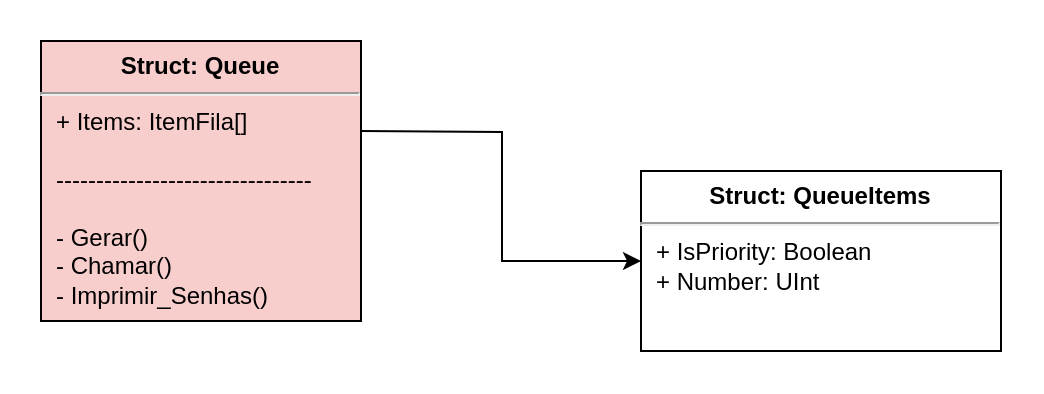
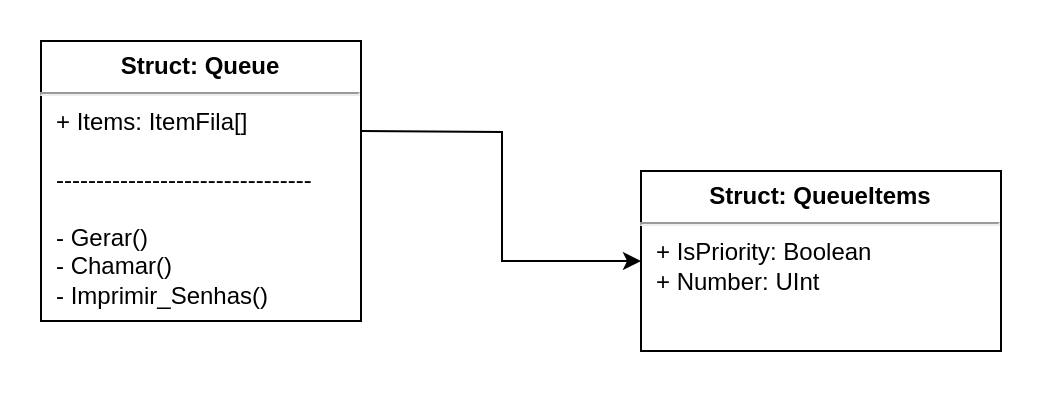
(201, 181) -> (201, 181)
